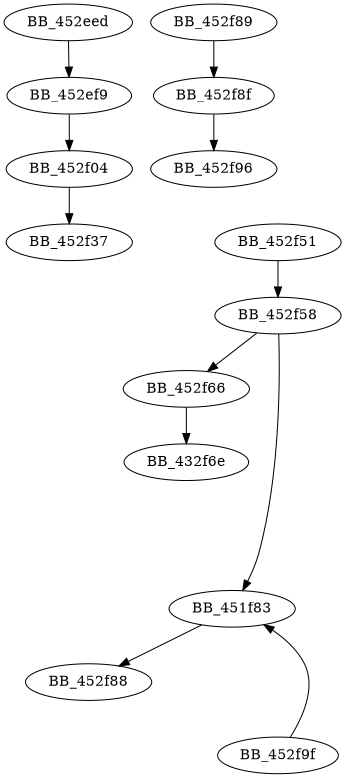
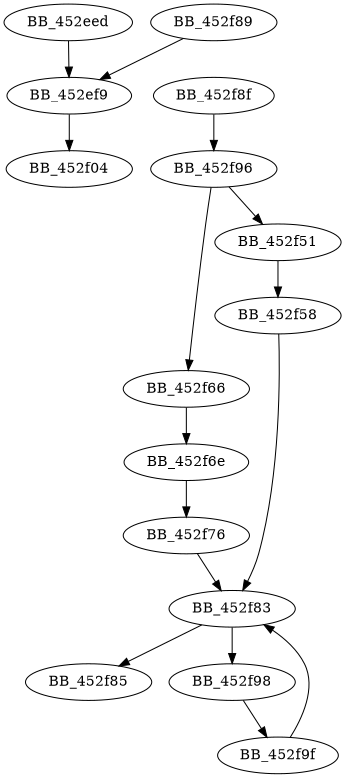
(214, 54) -> (146, 57)
none -> (242, 202)
(69, 242) -> none
(236, 349) -> (199, 274)
(186, 462) -> (186, 462)
none -> (186, 535)
(232, 609) -> (232, 609)
(89, 682) -> (89, 682)
none -> (232, 682)
